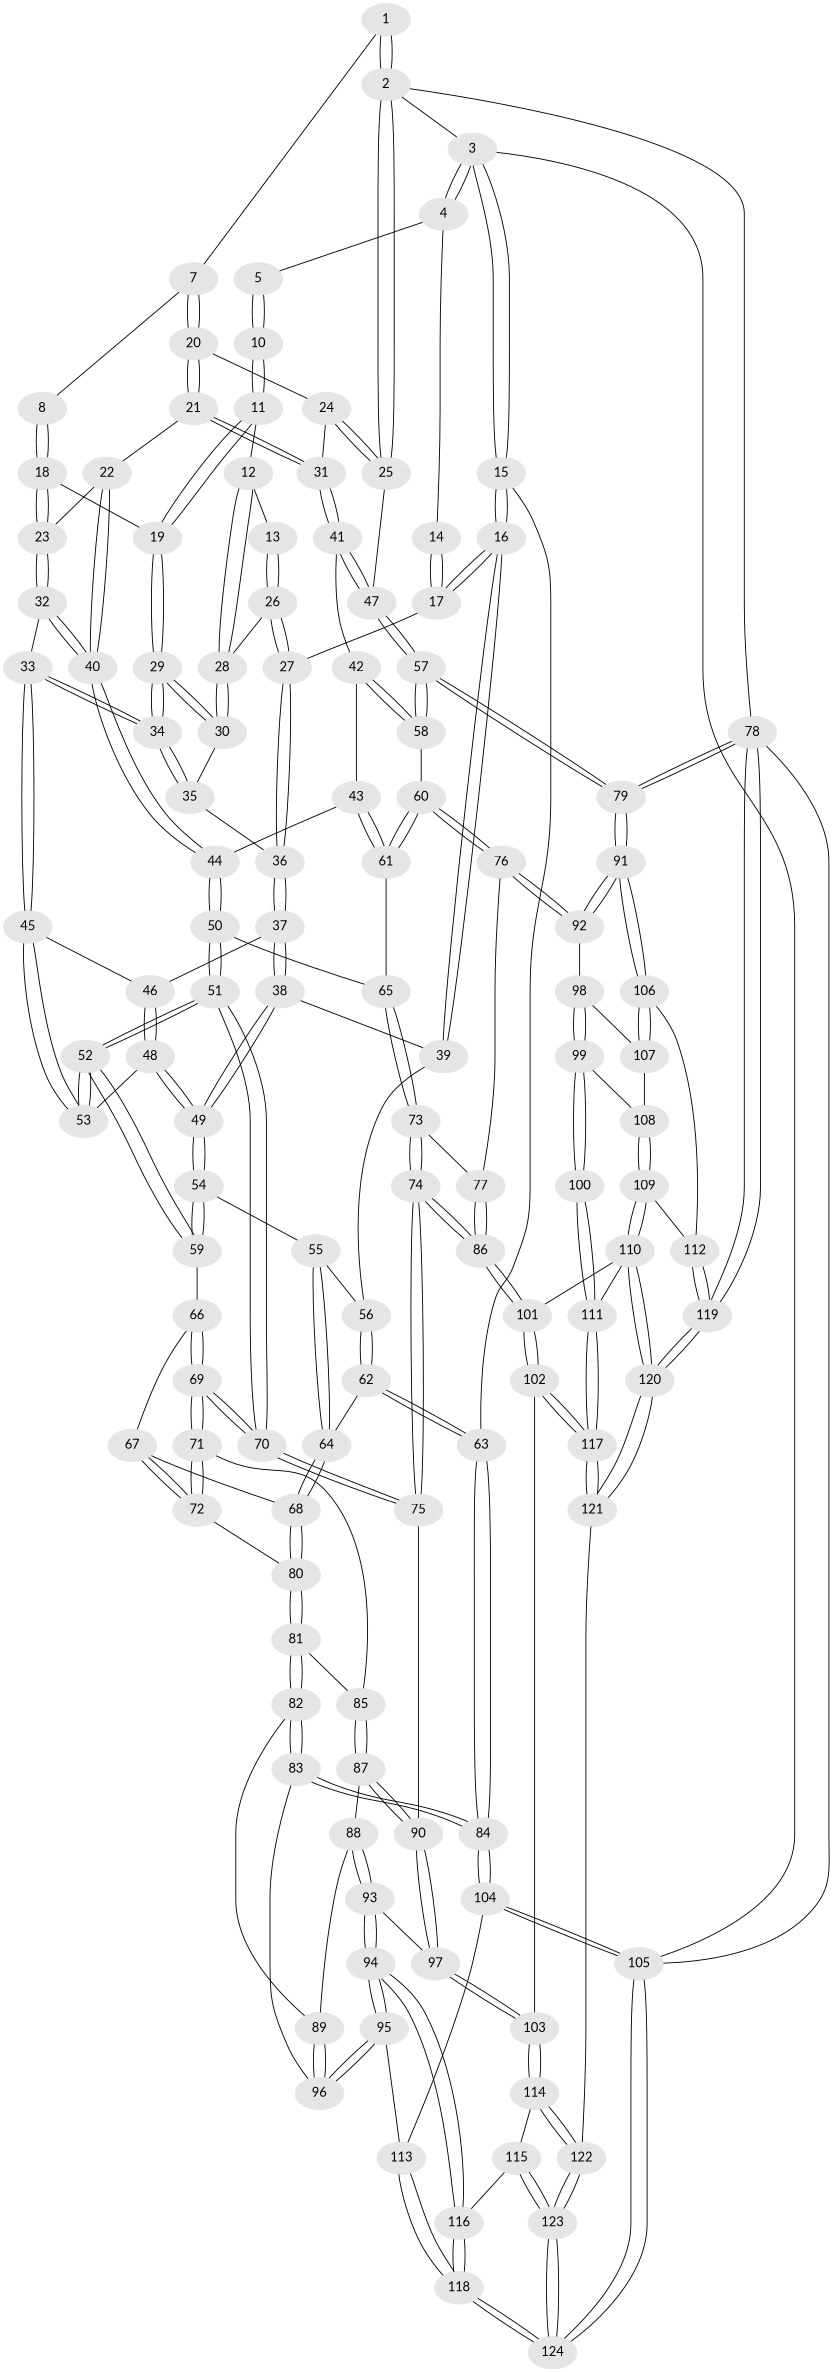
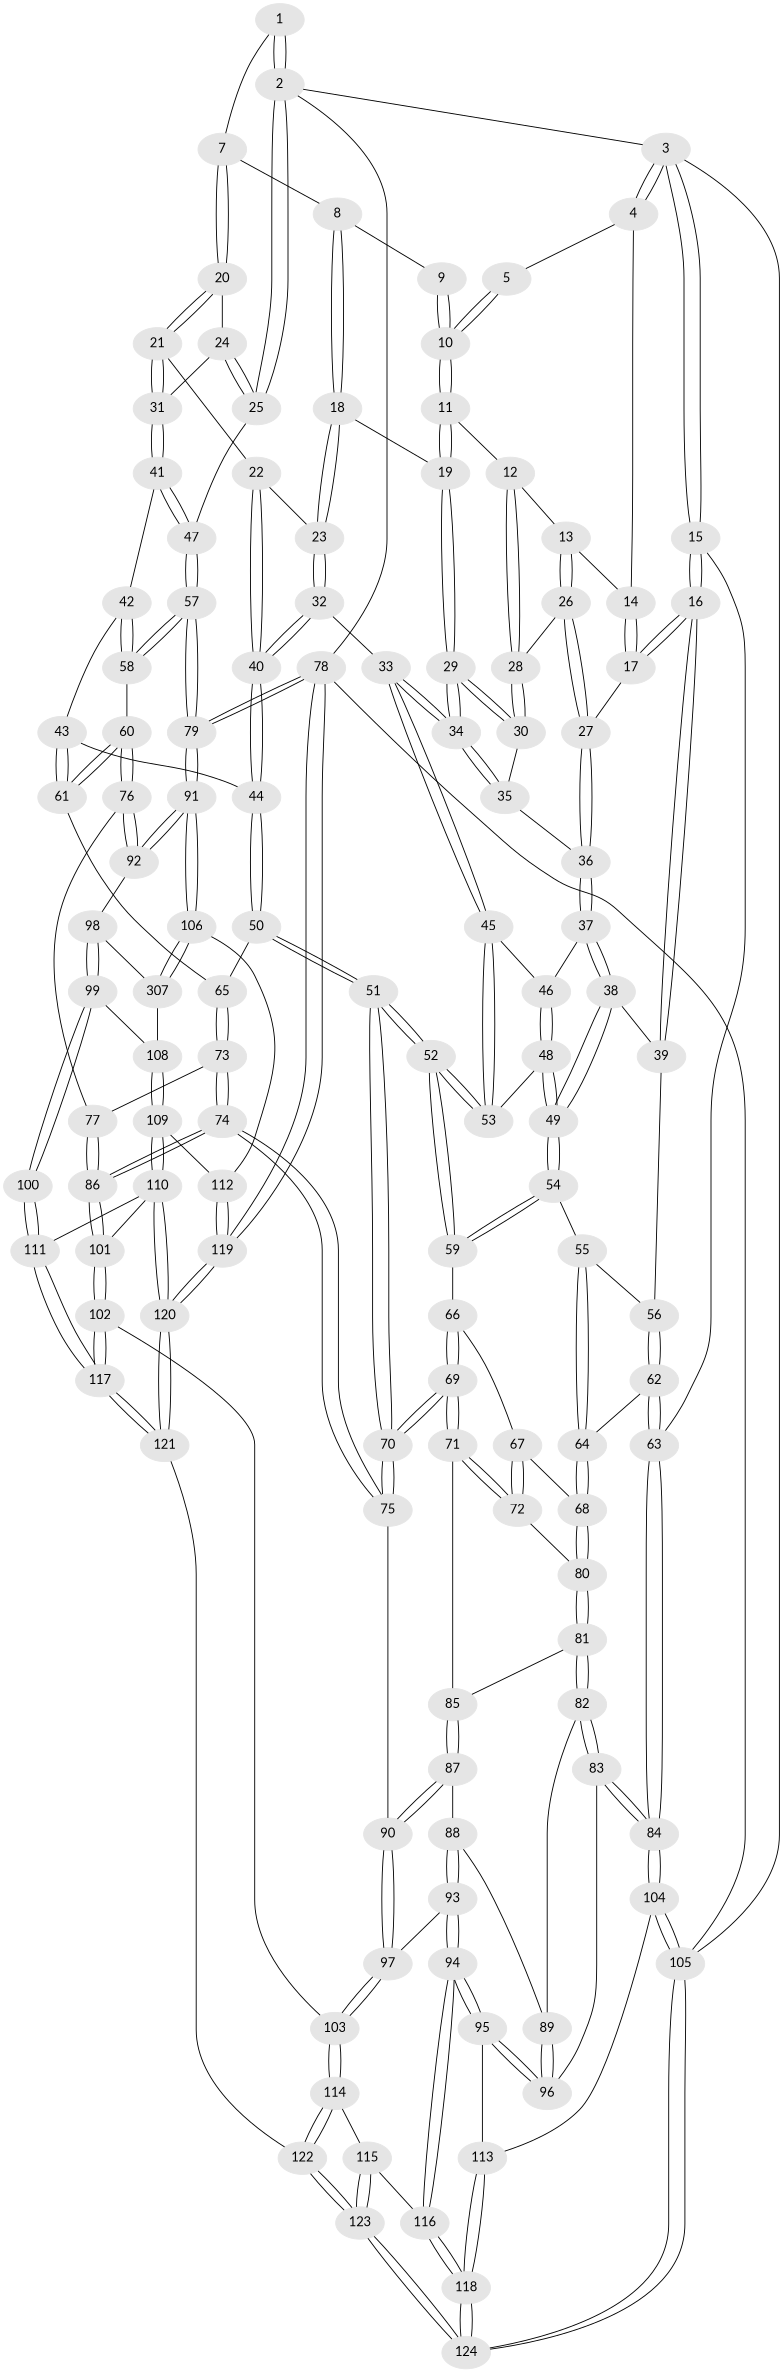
none -> (442, 279)
none -> (598, 571)
(644, 1057) -> (157, 992)
